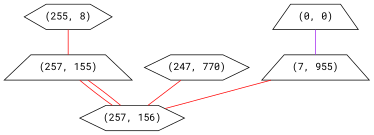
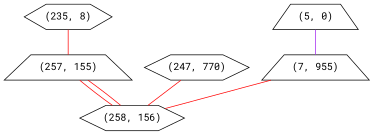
(68, 17) -> (68, 17)
(316, 17) -> (316, 17)
(132, 118) -> (132, 118)
